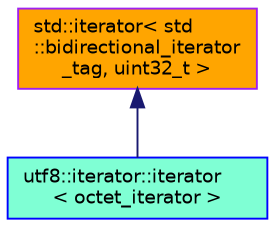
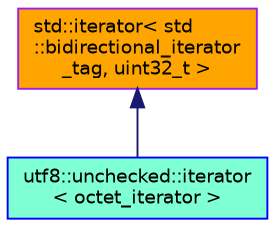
(138, 188) -> (138, 188)
